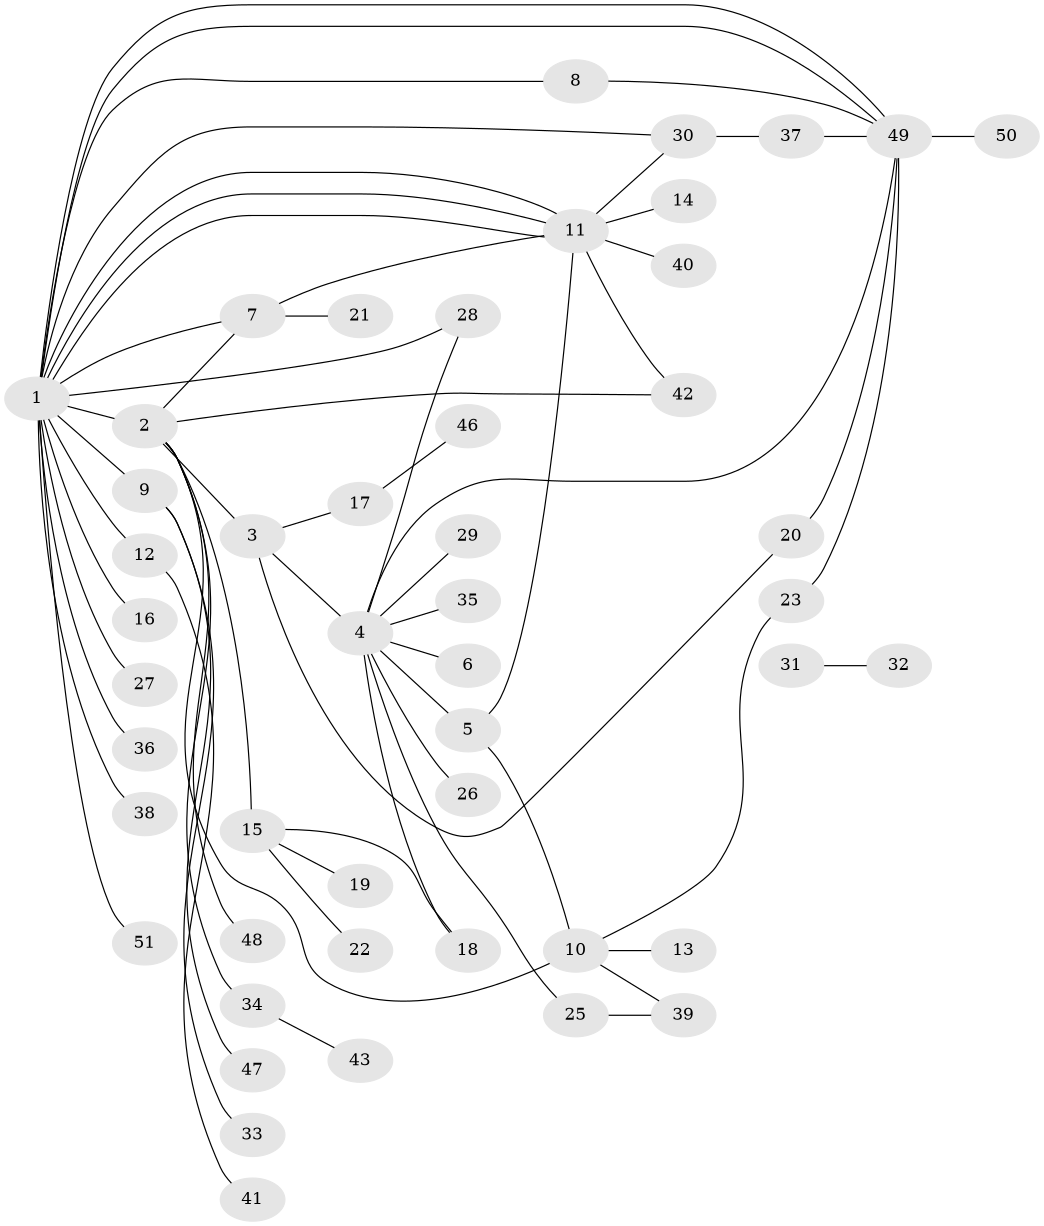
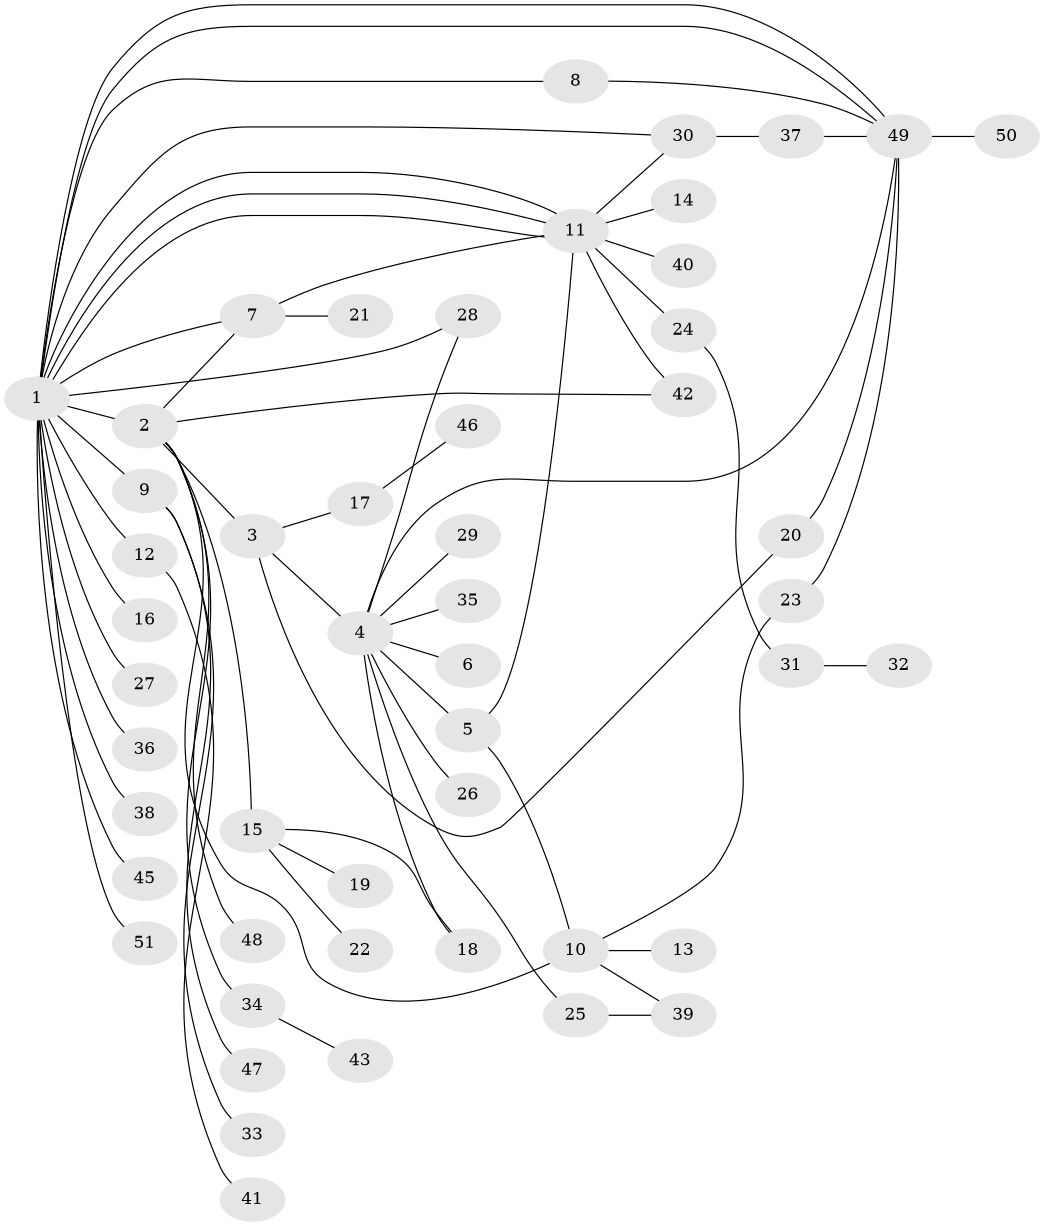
none -> (684, 330)
none -> (145, 879)
